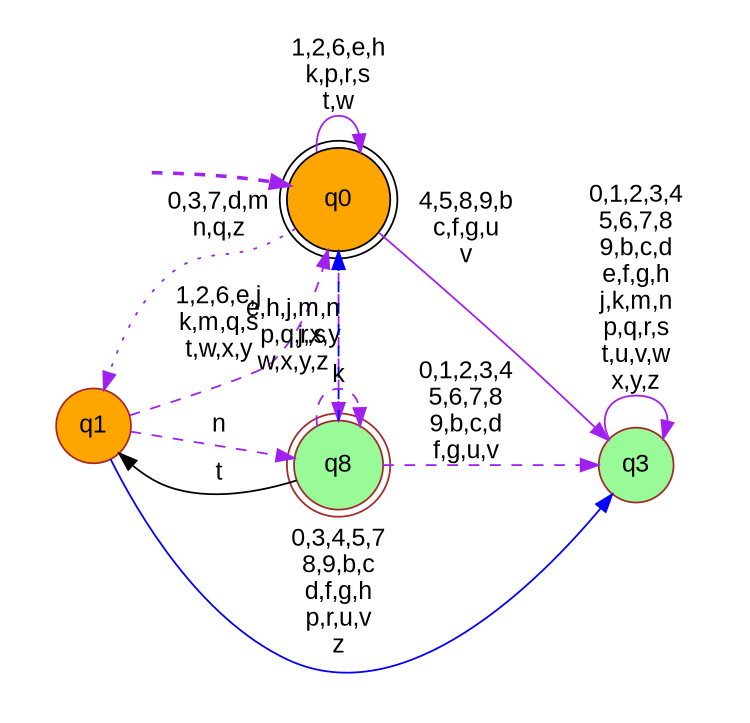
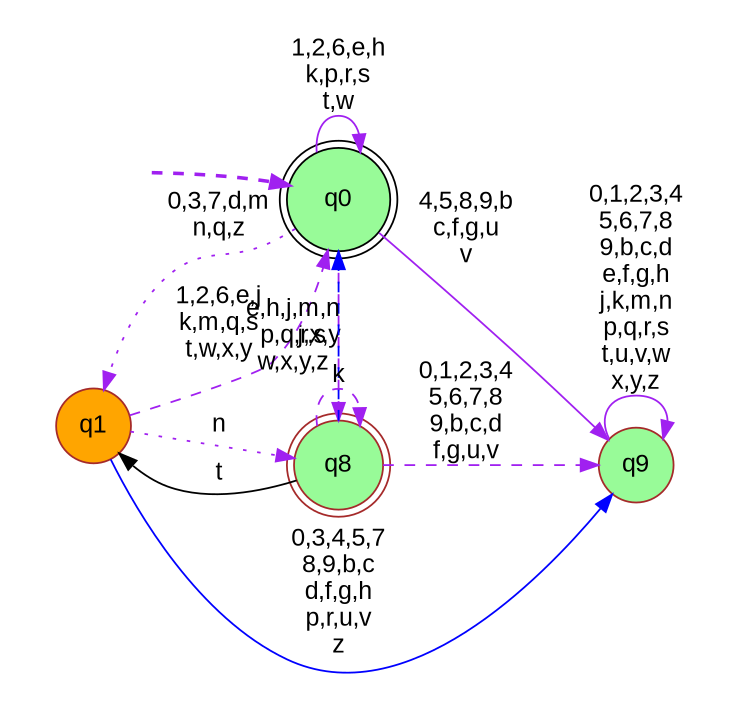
(339, 200) -> (339, 200)
(203, 443) -> (203, 443)
(636, 465) -> (636, 465)
